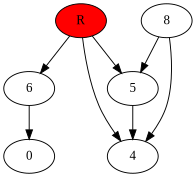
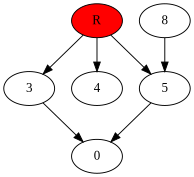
(170, 88) -> none
(29, 89) -> (29, 89)
(133, 118) -> (134, 119)
